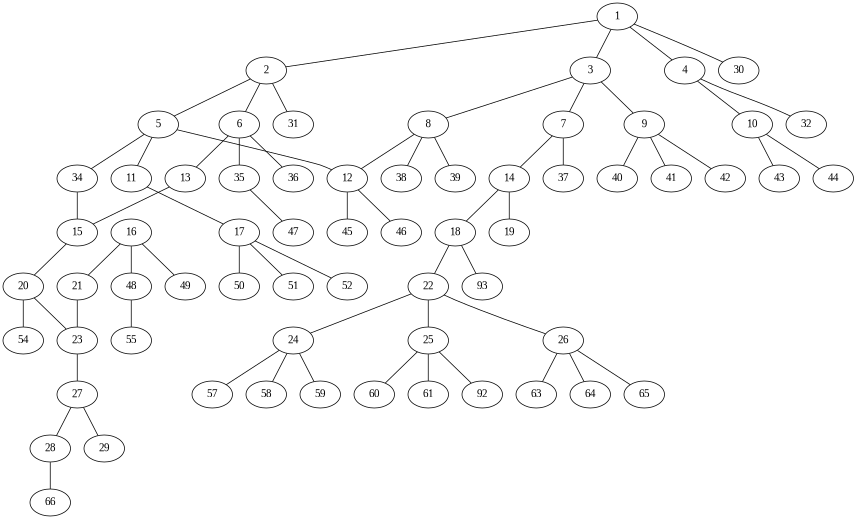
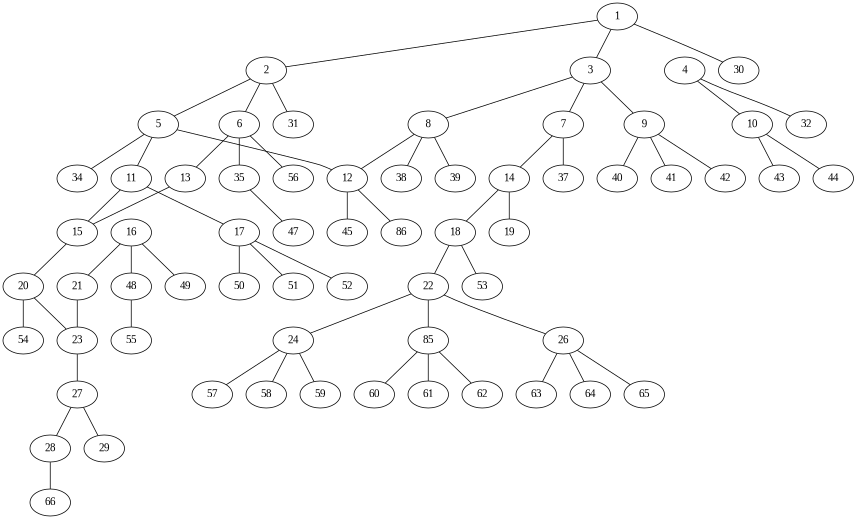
(651, 44) -> none
(293, 178) -> (293, 178)
(77, 206) -> (104, 205)
(401, 232) -> (401, 232)
(482, 286) -> (482, 286)
(428, 340) -> (428, 340)
(482, 394) -> (482, 394)
